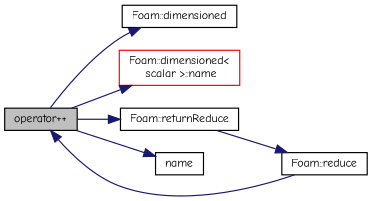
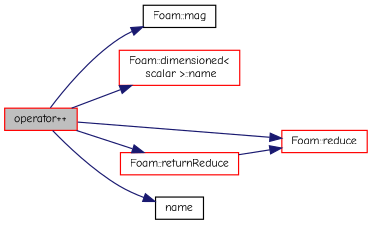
(180, 16) -> (180, 16)
(41, 119) -> (41, 119)
(180, 119) -> (180, 164)
(325, 164) -> (325, 142)
(169, 196) -> (174, 130)
